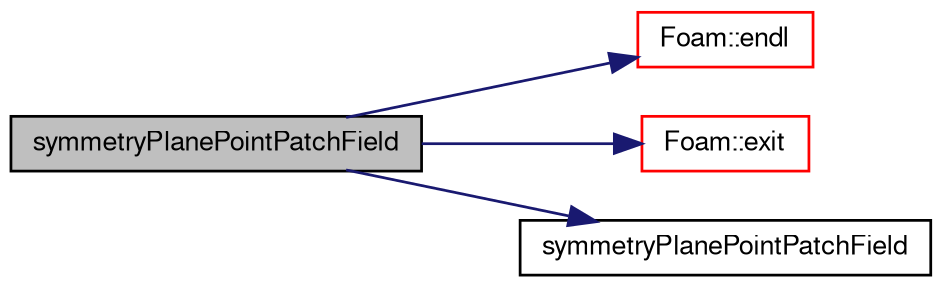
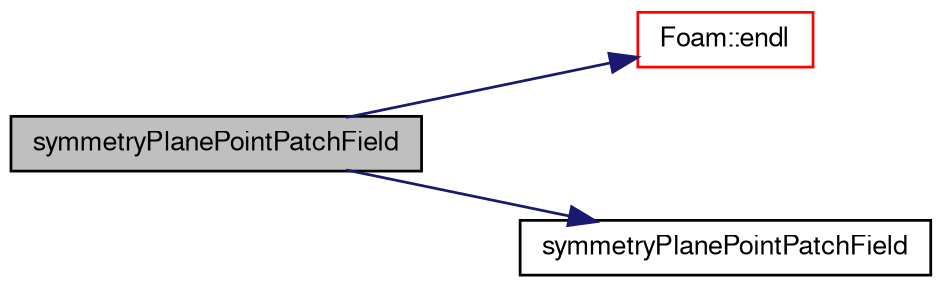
(725, 144) -> none
